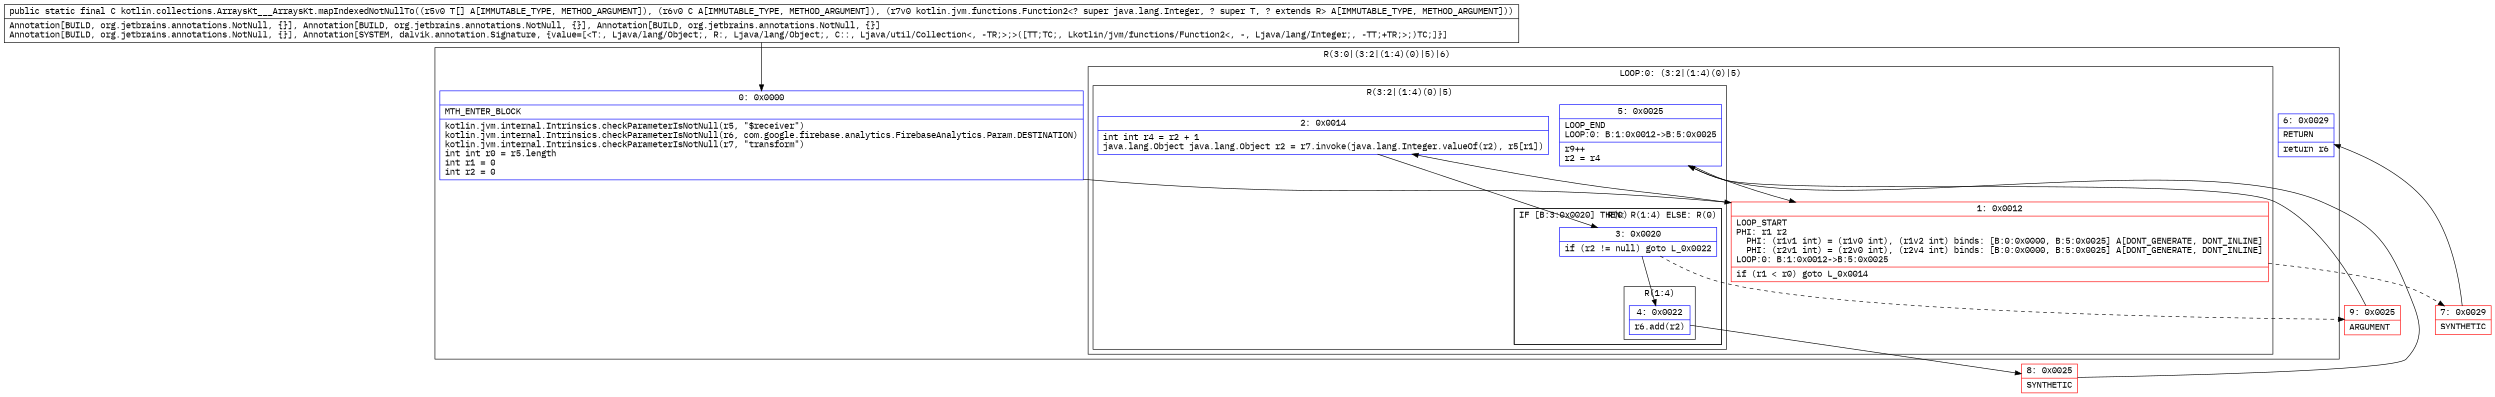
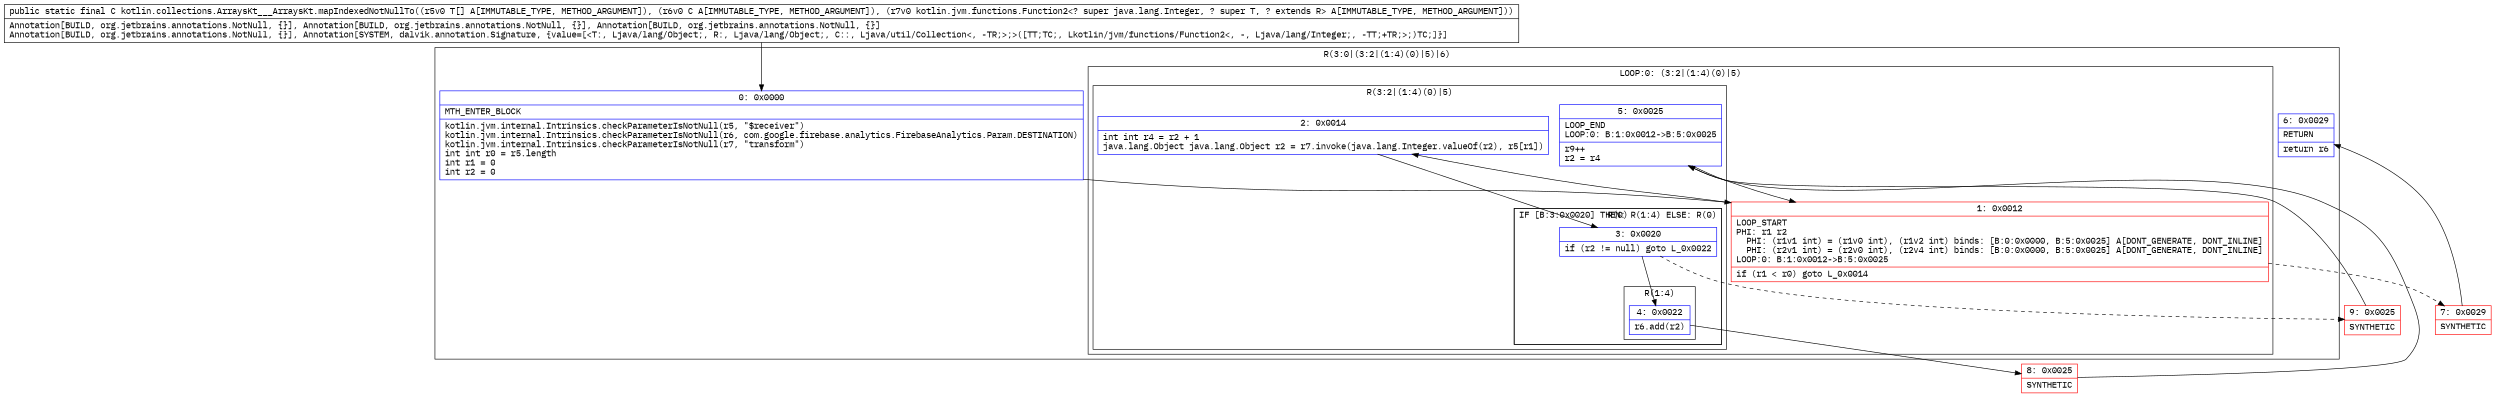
(2370, 327) -> (2372, 327)
